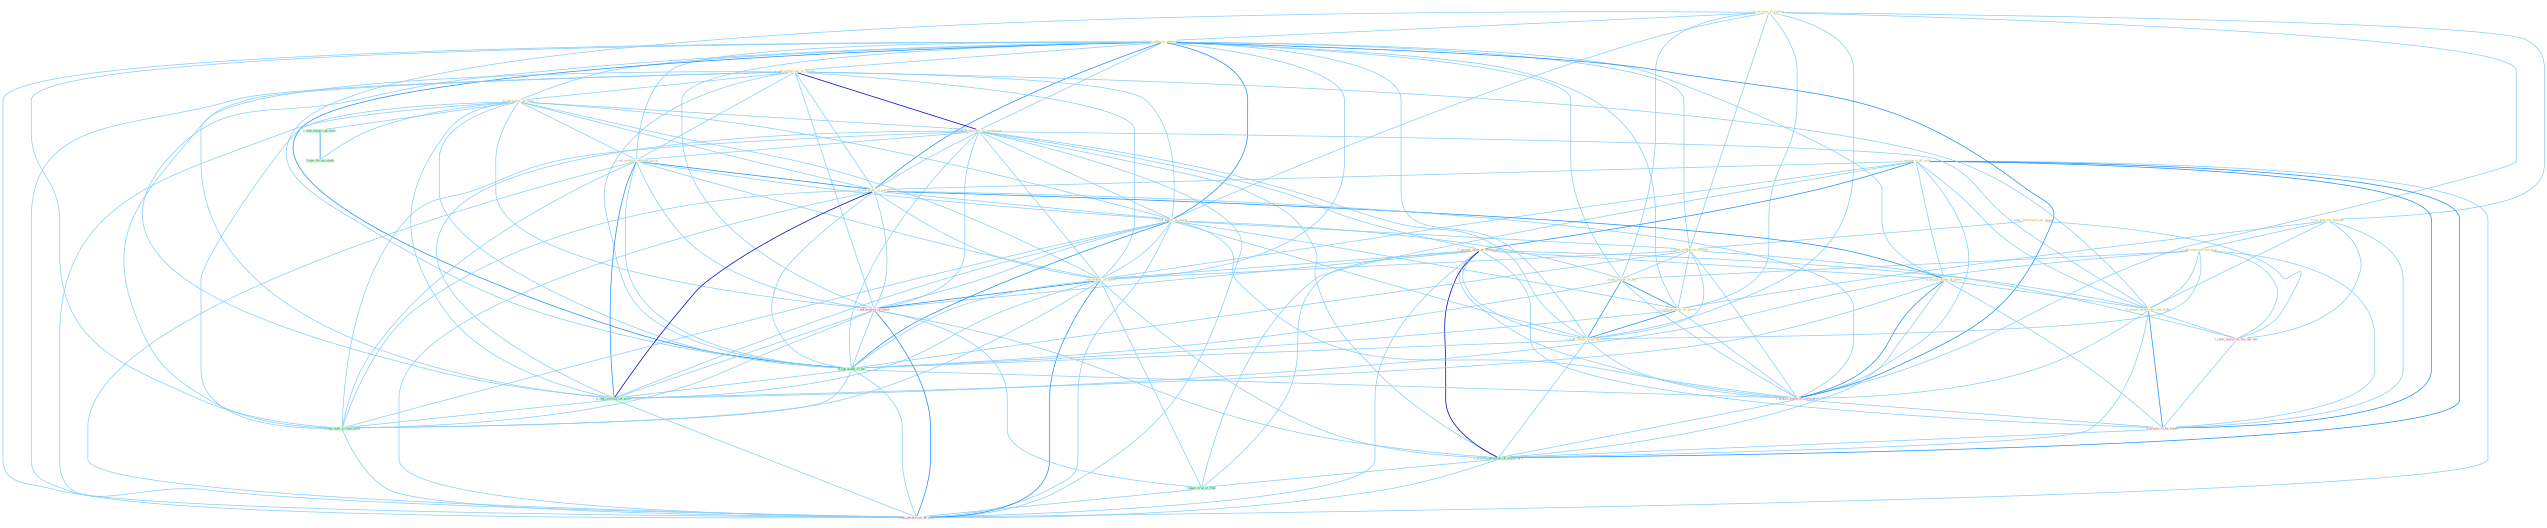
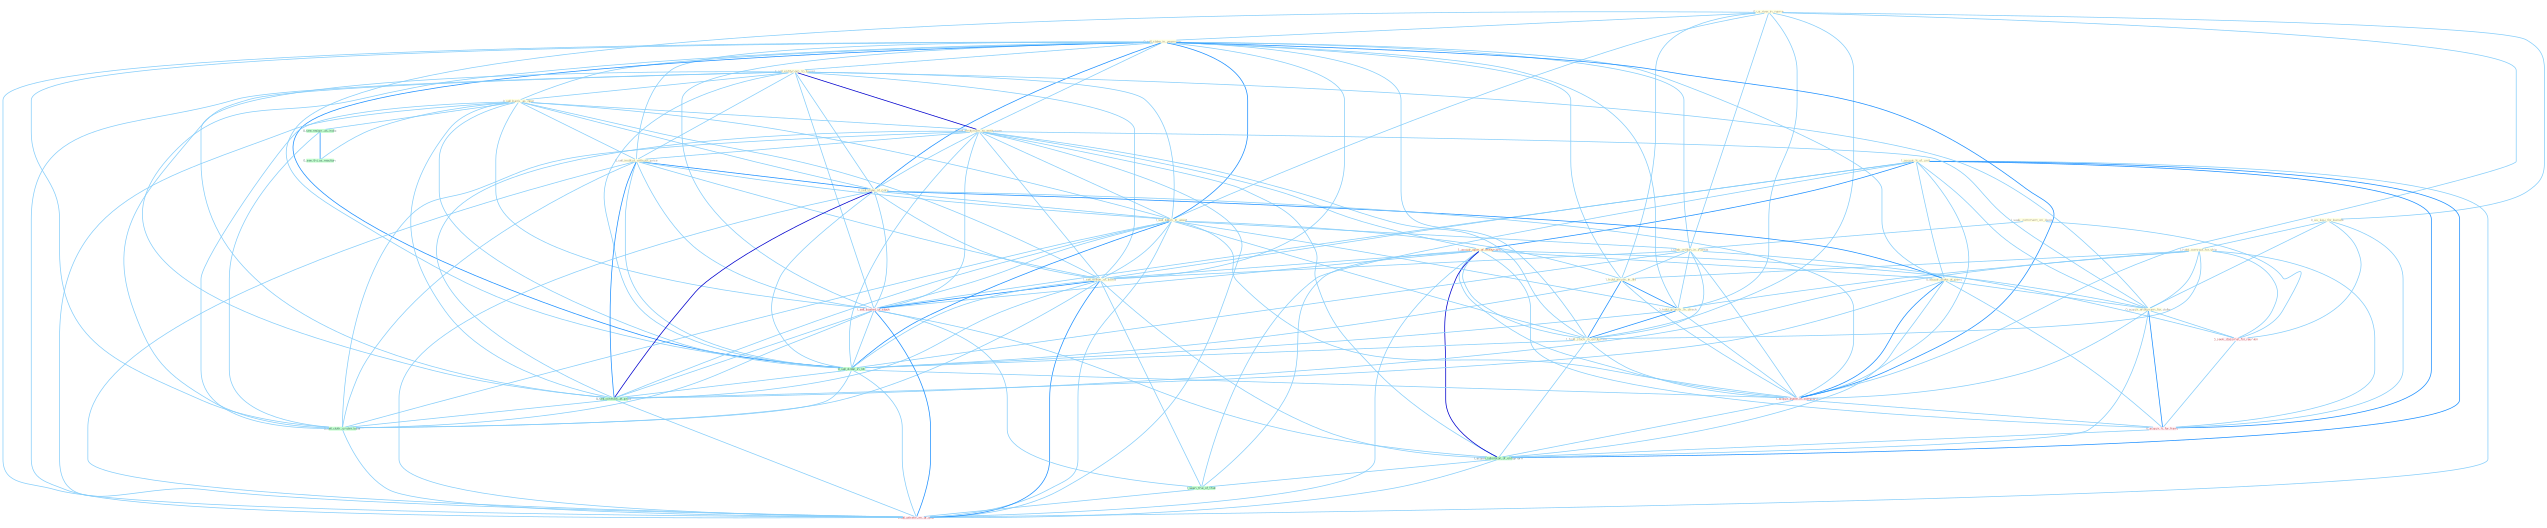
(320, 161) -> (320, 161)
(1395, 175) -> (1395, 234)
(561, 236) -> (229, 289)
(2081, 251) -> (1885, 280)
